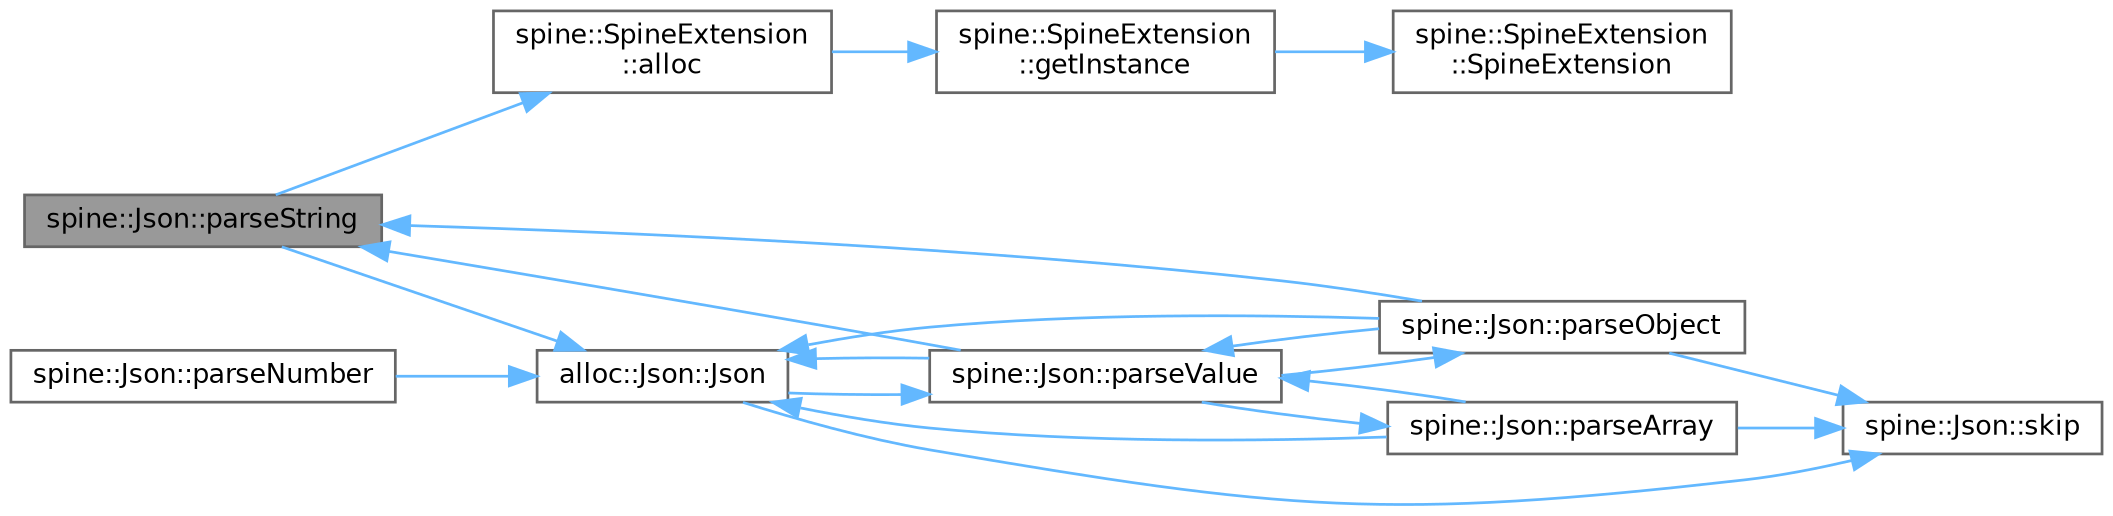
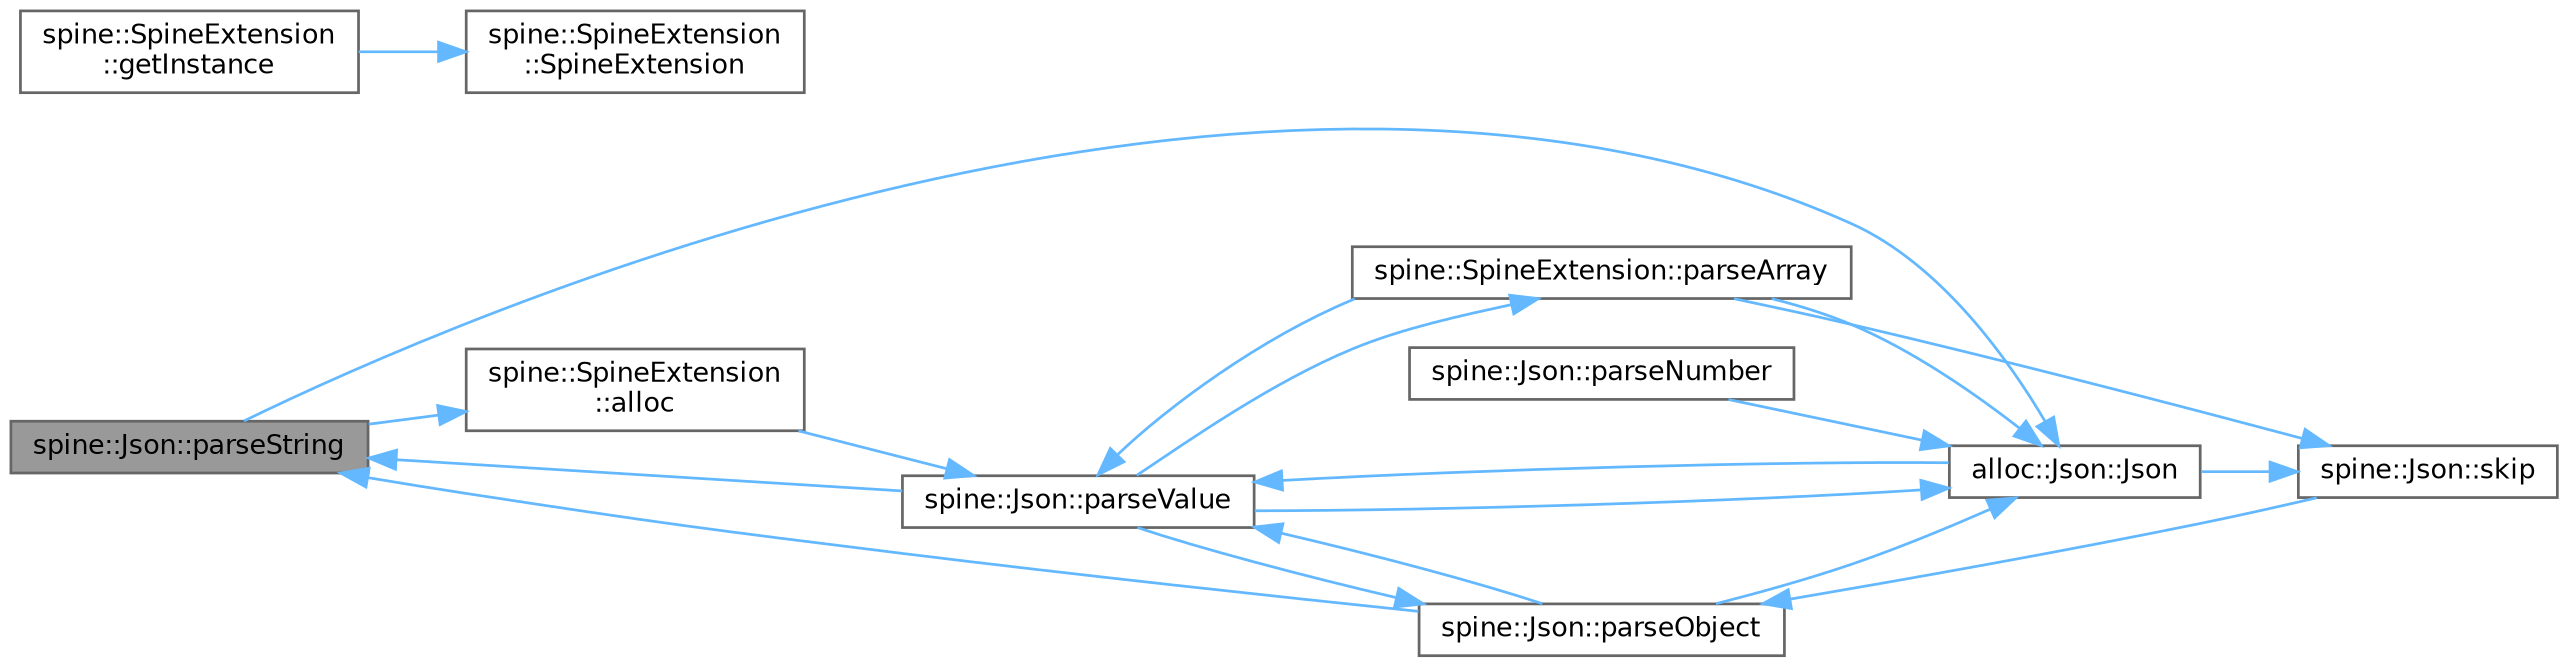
(870, 52) -> (873, 450)
(1754, 374) -> (2054, 552)
(1562, 428) -> (1602, 273)
